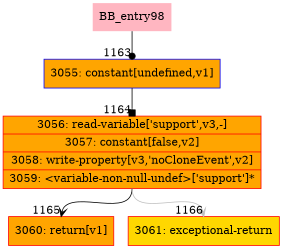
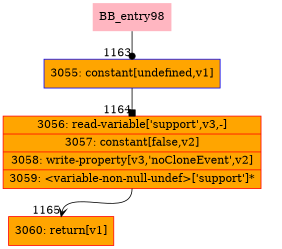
(204, 231) -> none
